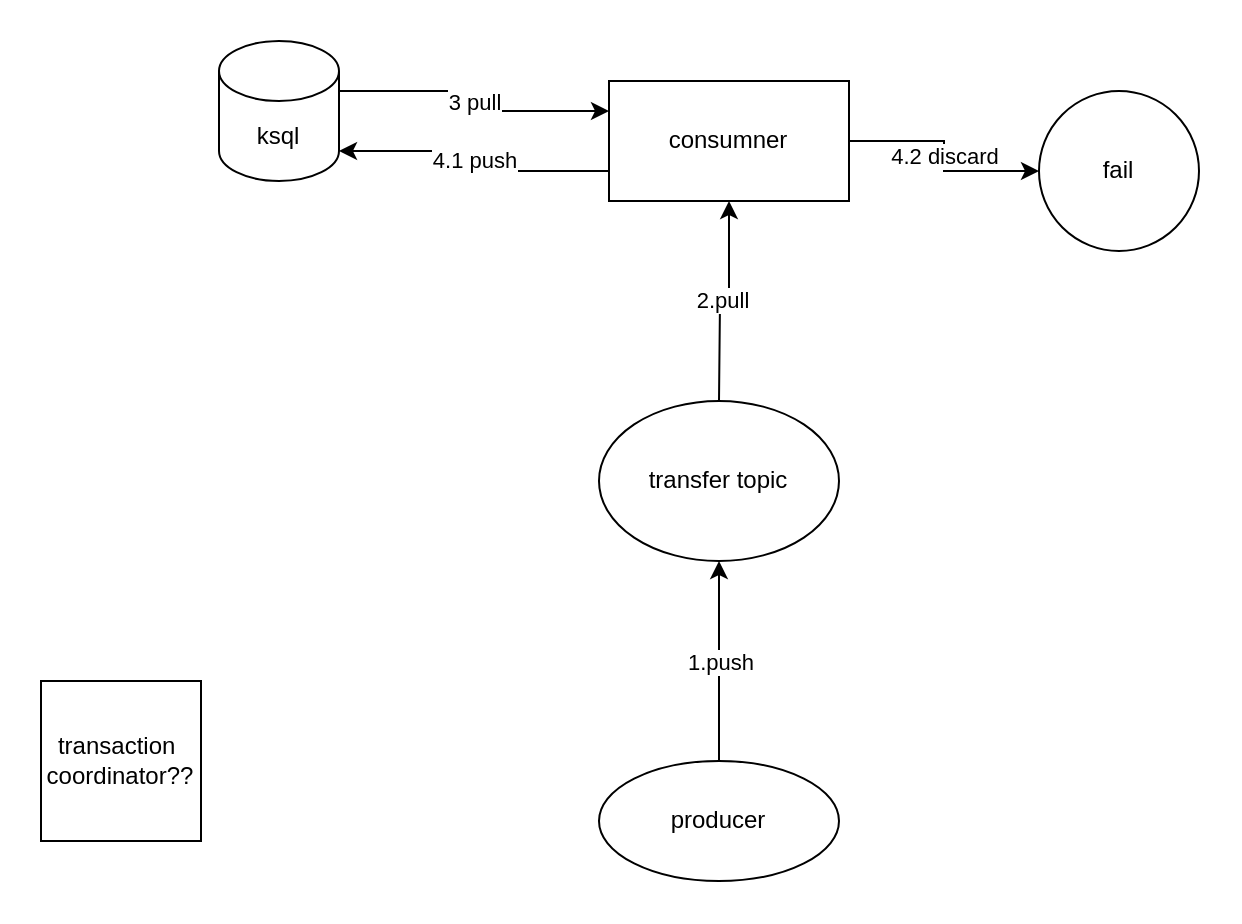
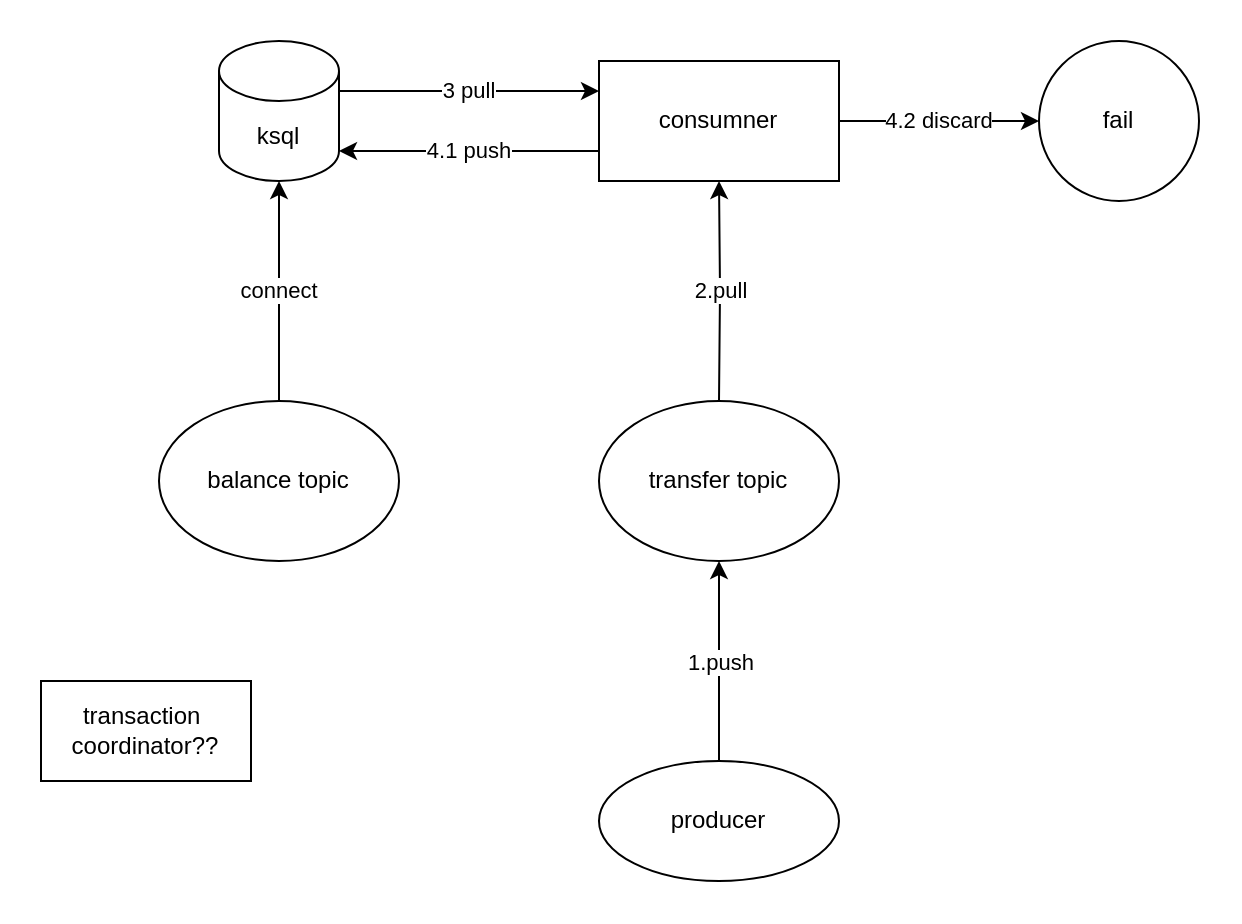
(729, 141) -> (719, 121)
(1119, 171) -> (1119, 121)
none -> (279, 298)
none -> (279, 481)
(121, 761) -> (146, 731)
